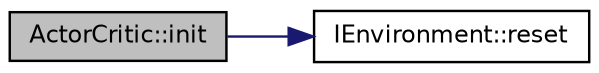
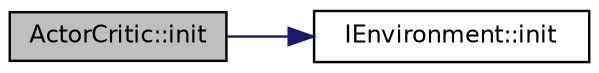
(452, 37) -> (452, 37)
